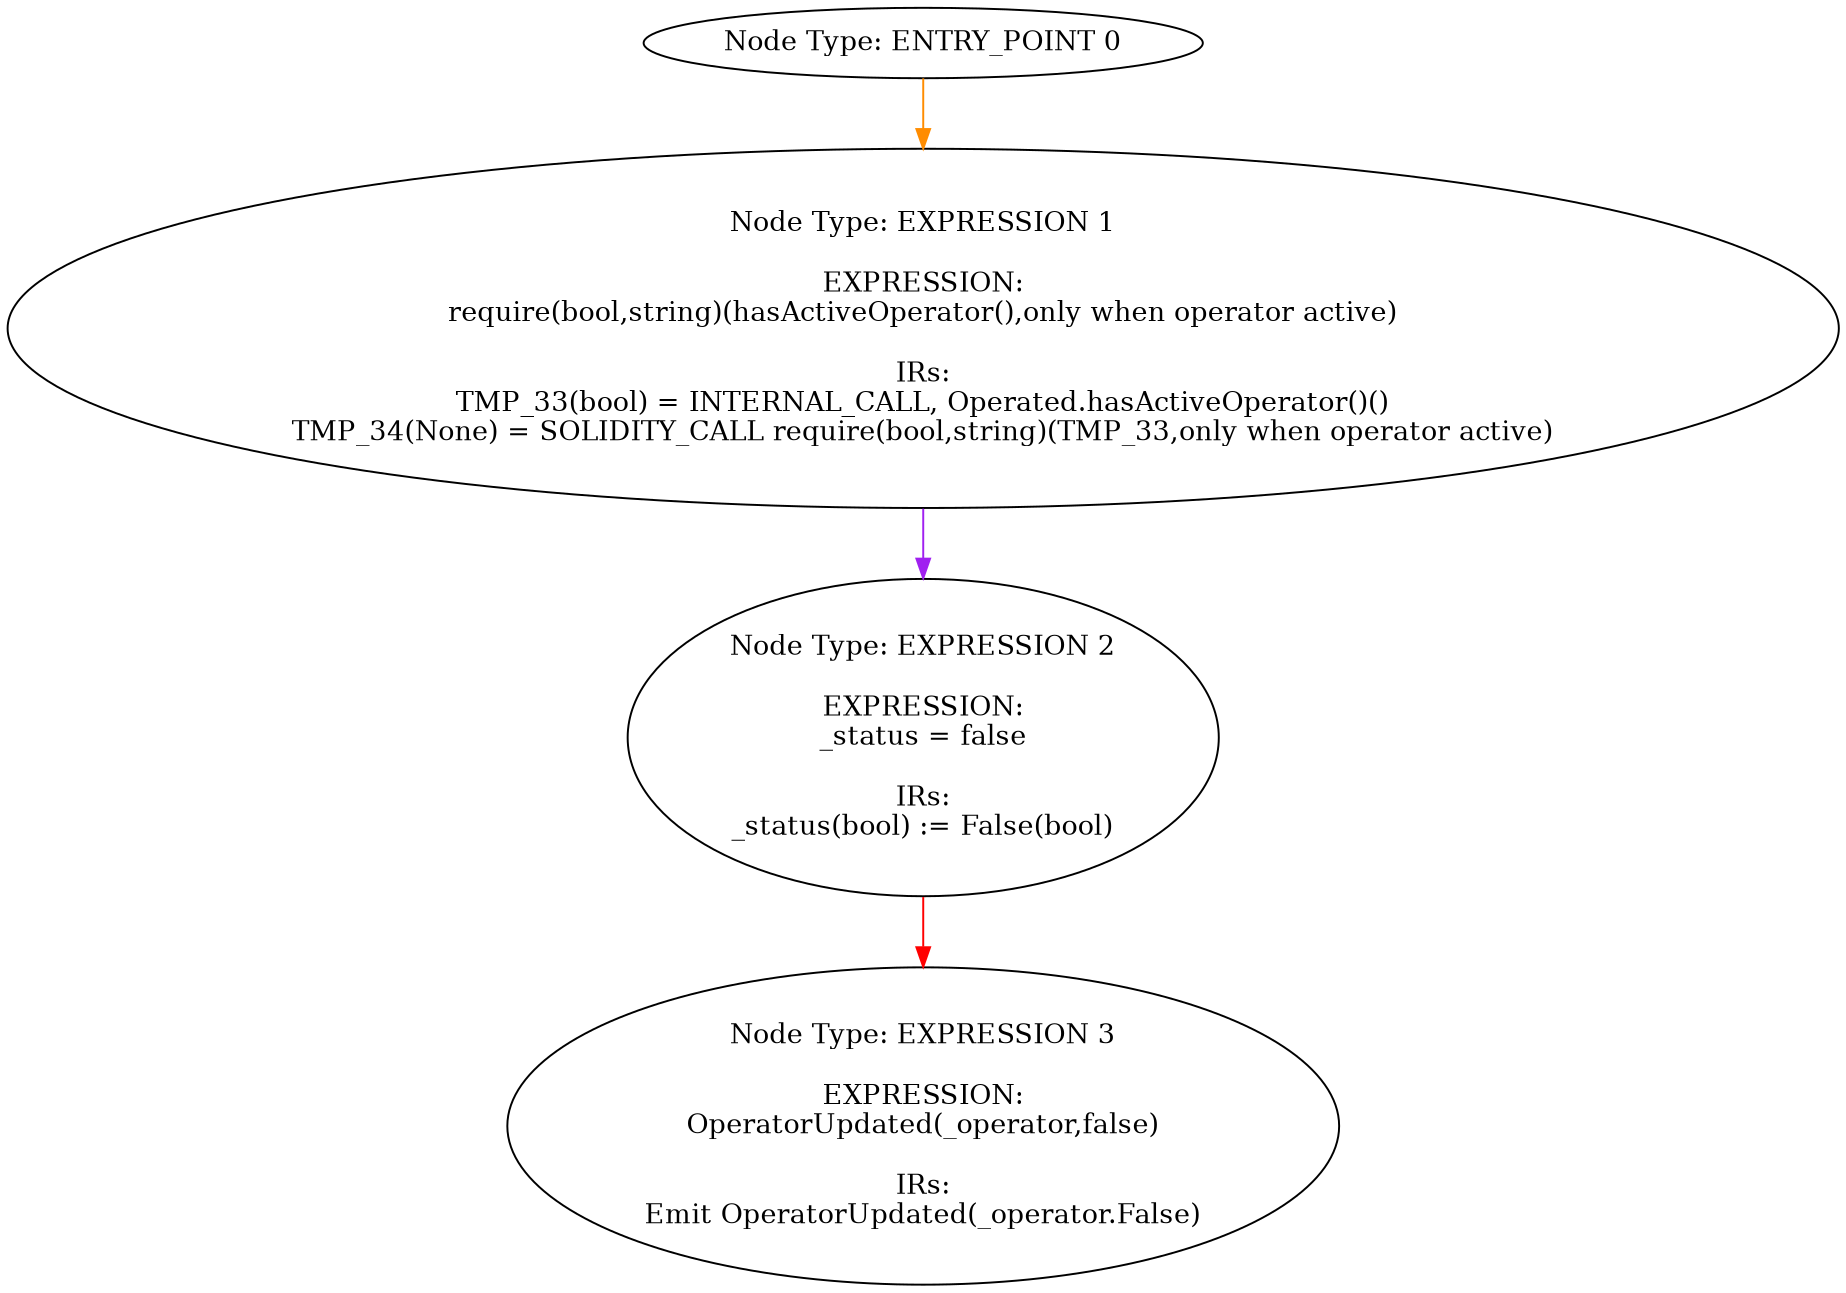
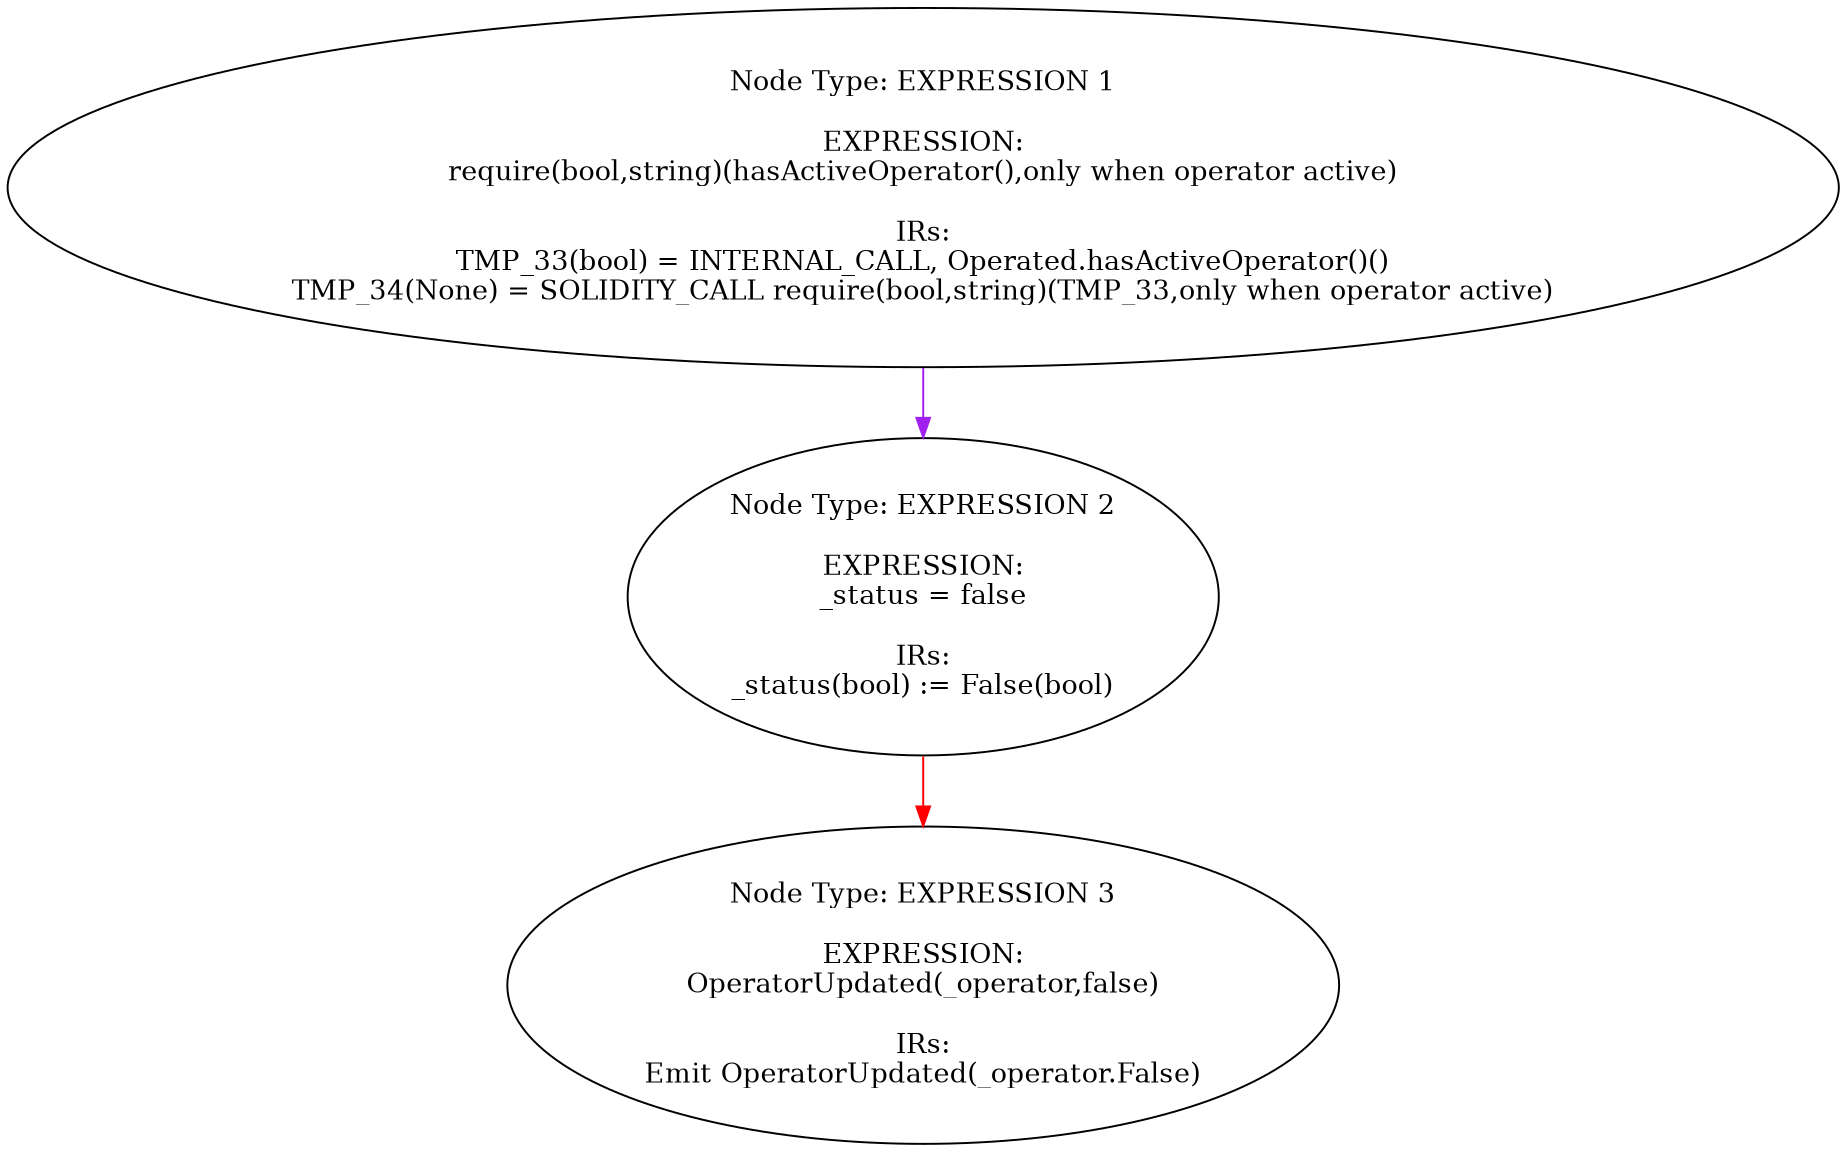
(923, 43) -> none
